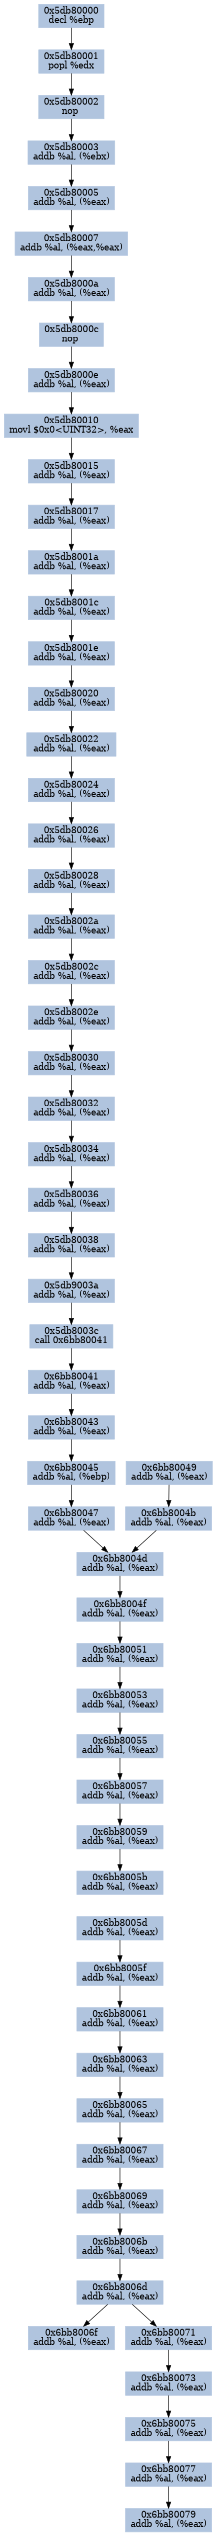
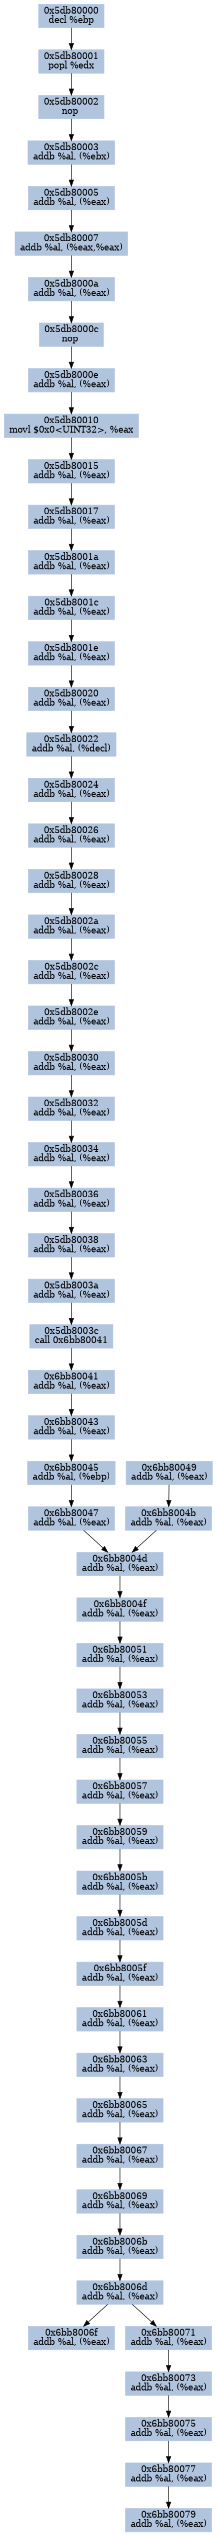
(71, 744) -> (71, 744)
(71, 1291) -> (71, 1291)
none -> (120, 1902)
